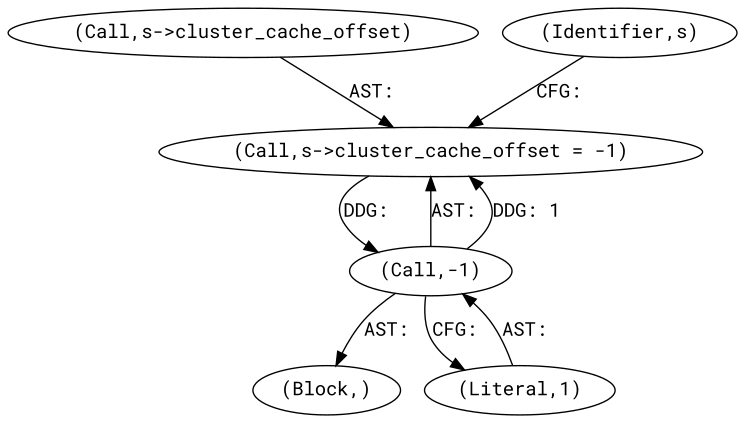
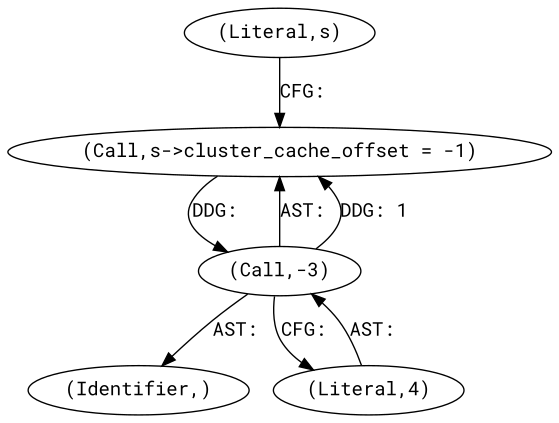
(243, 33) -> none
(620, 33) -> (280, 33)
(431, 271) -> (280, 271)
(327, 390) -> (139, 390)
(520, 390) -> (369, 390)
